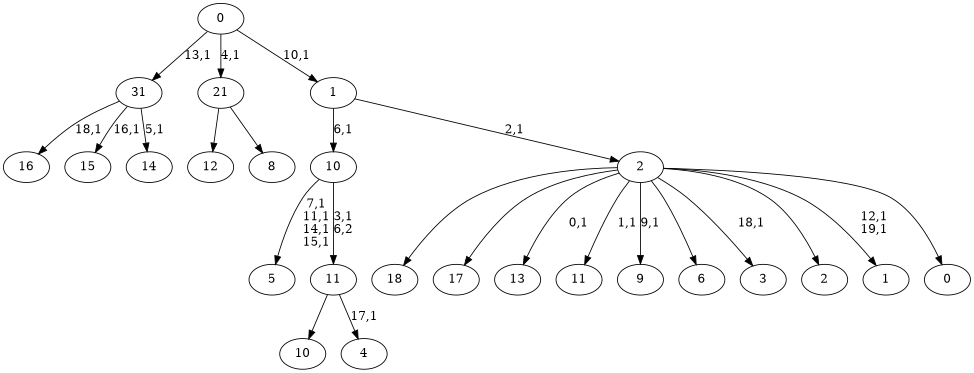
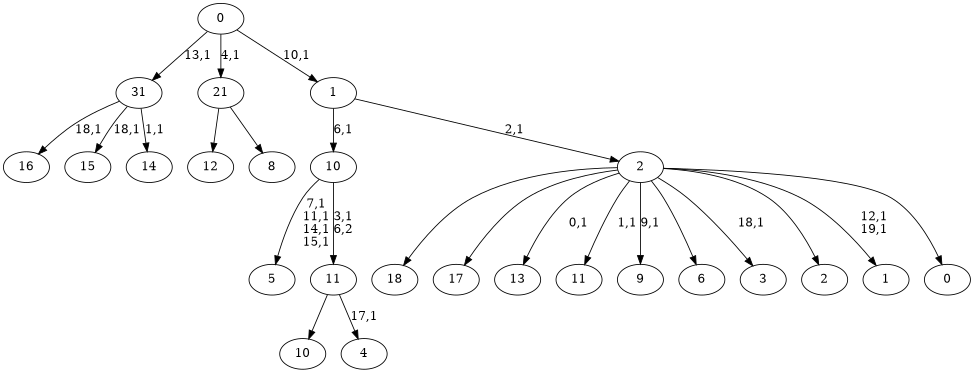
(127, 130) -> (127, 130)
(155, 130) -> (155, 130)
